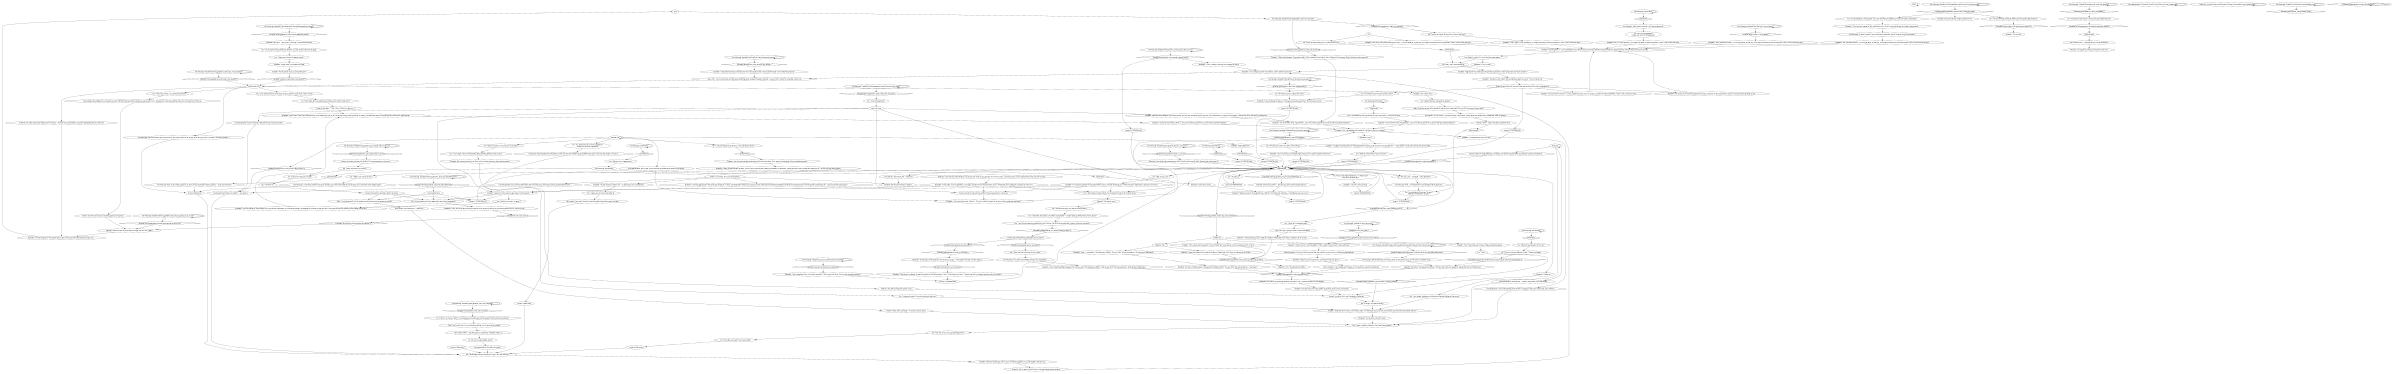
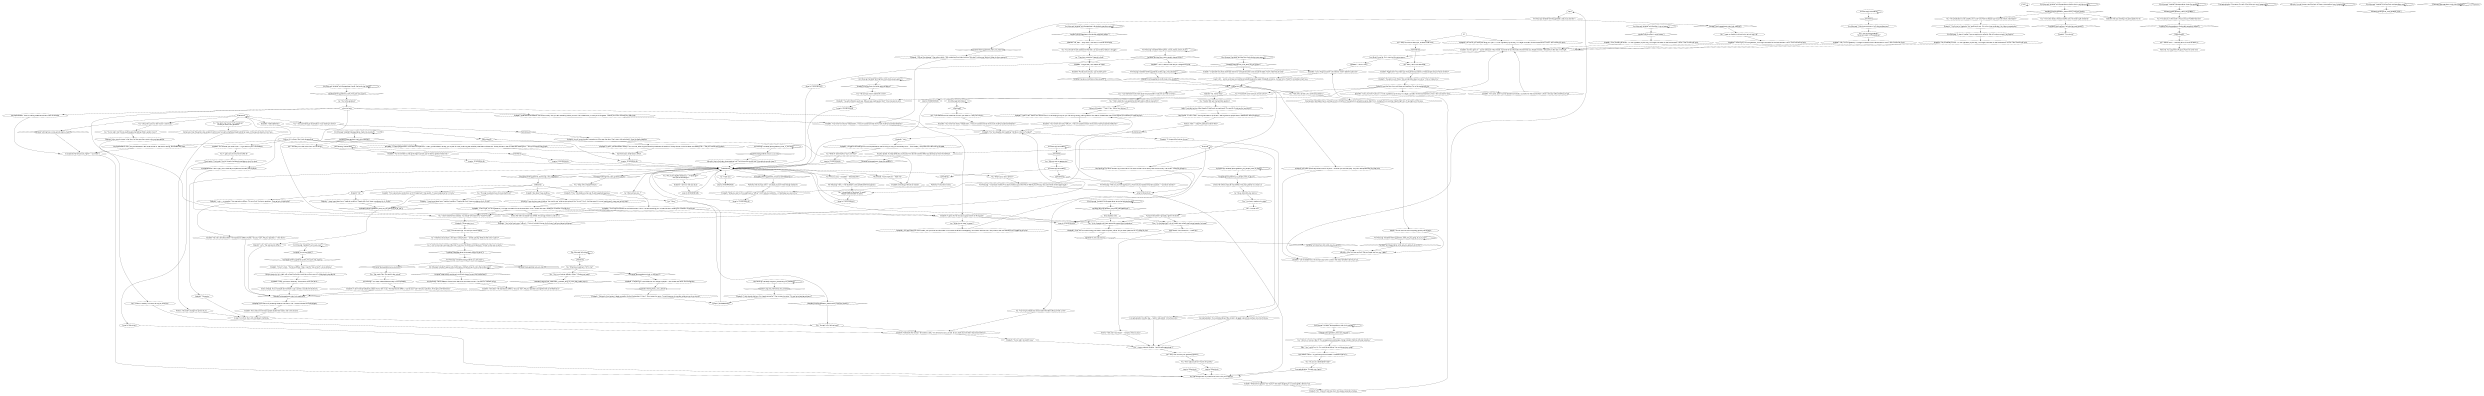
(254, 86) -> (1237, 86)
none -> (629, 154)
(1282, 169) -> (726, 169)
none -> (538, 193)
